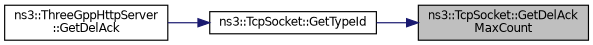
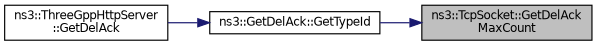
(293, 23) -> (295, 23)
